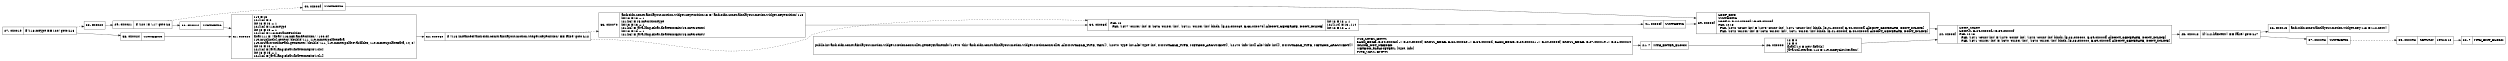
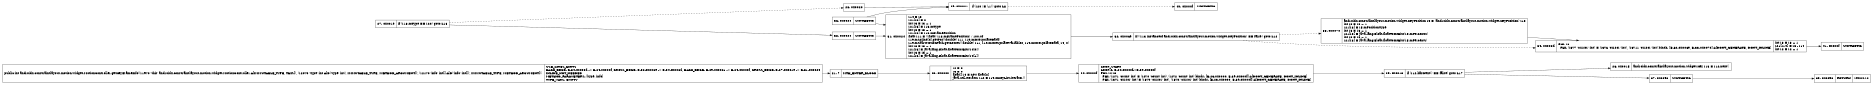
(1813, 23) -> none
(175, 25) -> (906, 10)
(2372, 40) -> (1752, 79)
(2483, 40) -> none
